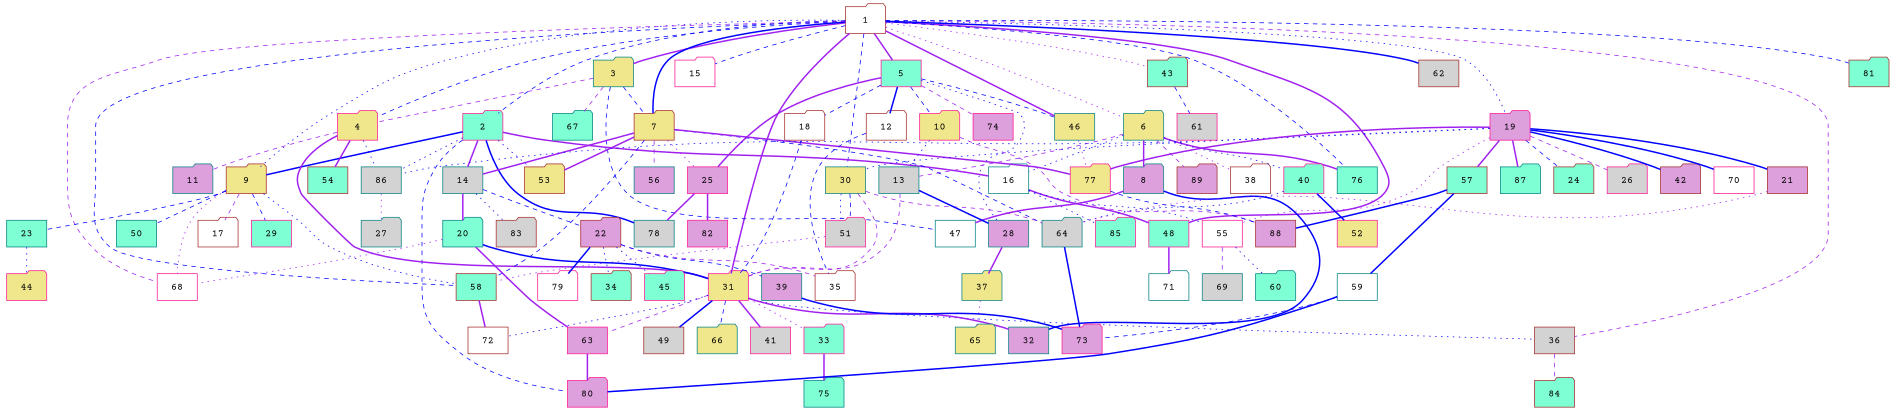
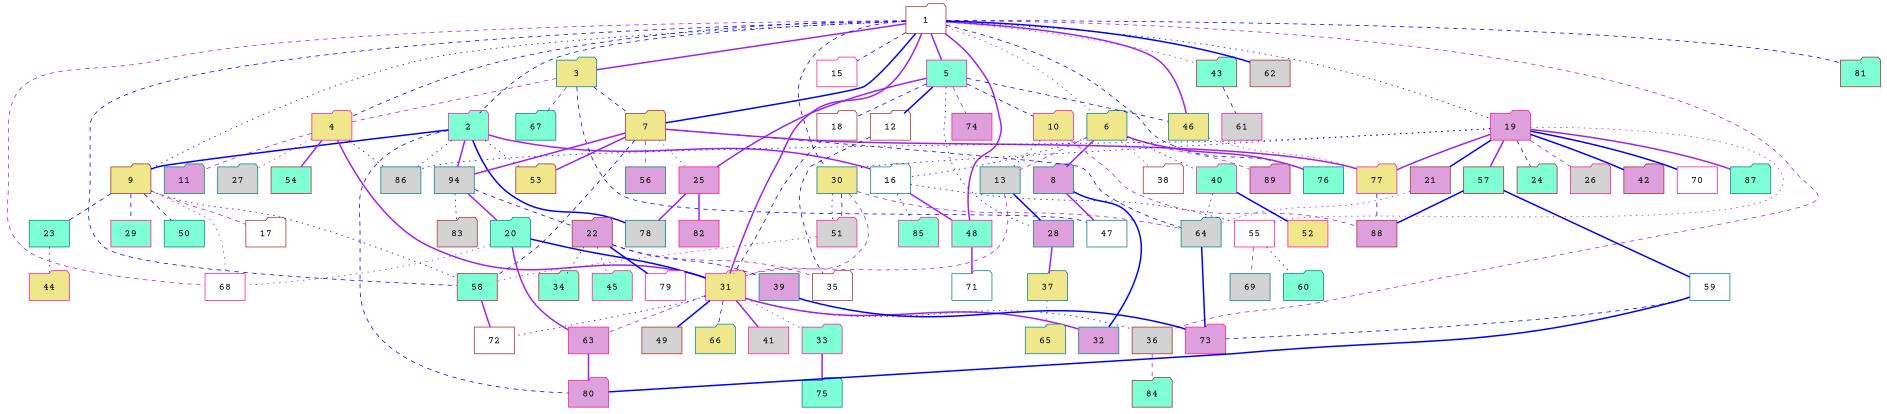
(463, 180) -> (454, 180)
(381, 207) -> (283, 154)
